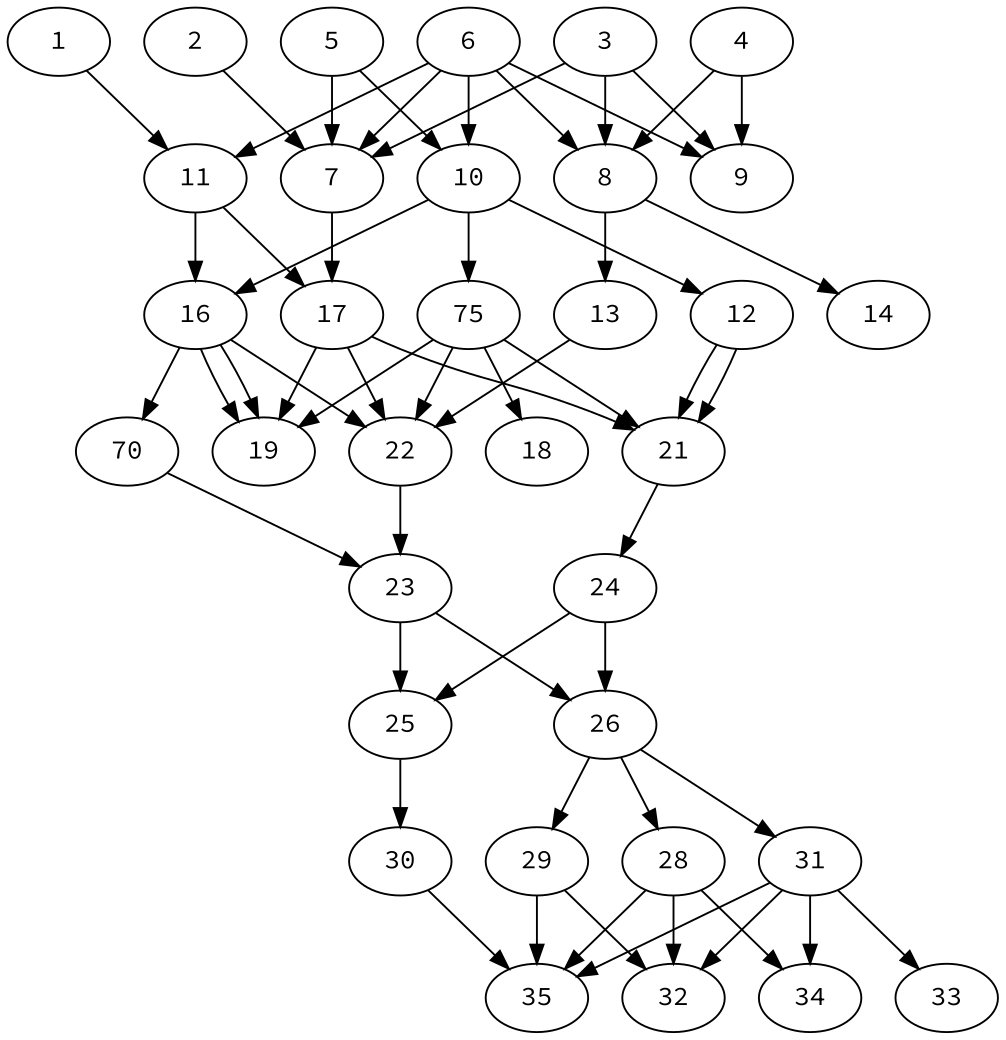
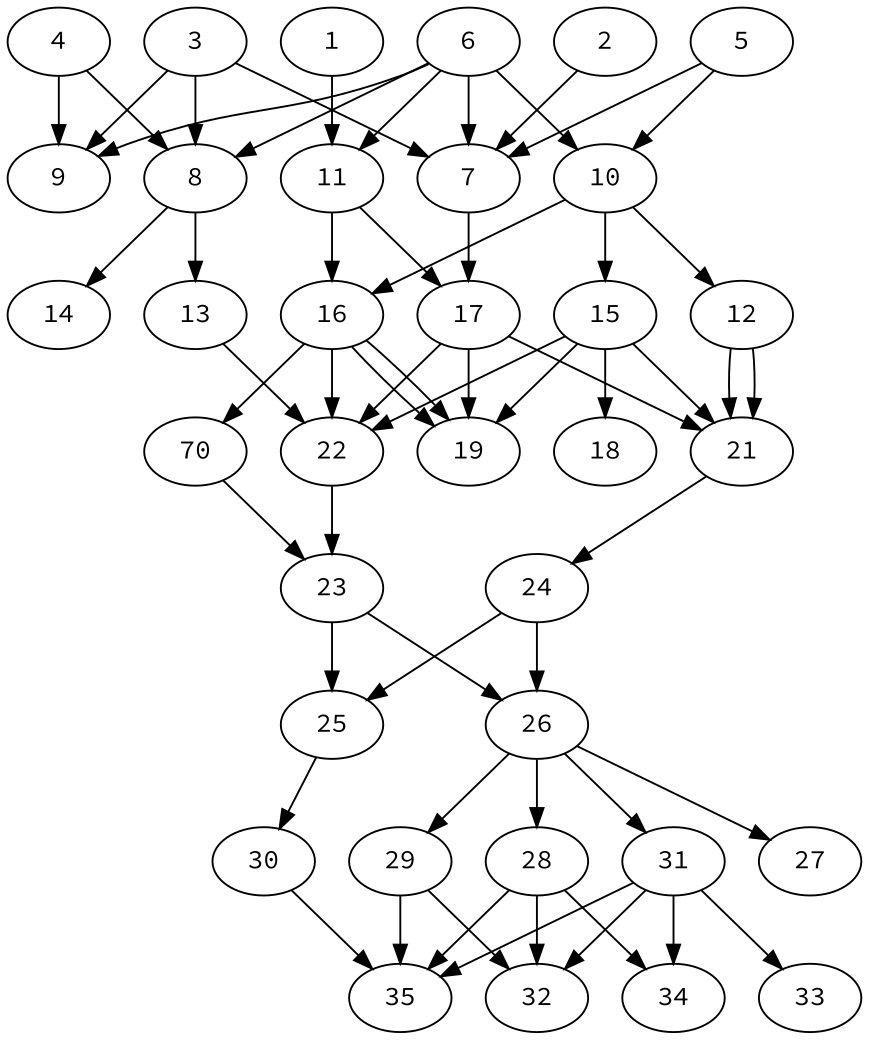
(469, 315) -> (605, 315)
none -> (810, 861)
